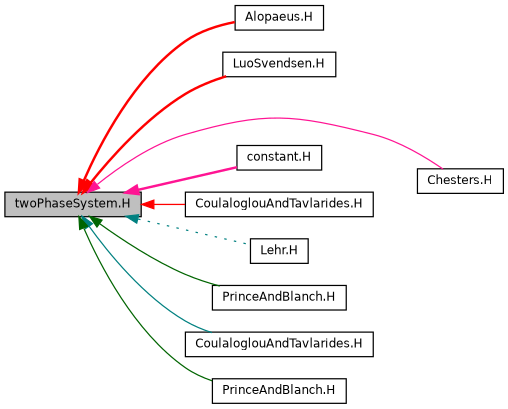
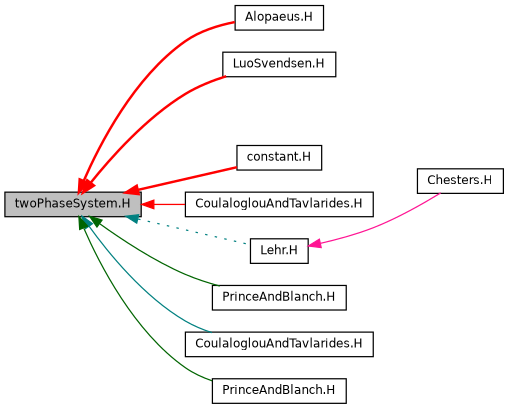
(268, 119) -> (383, 224)
(187, 179) -> (187, 179)
